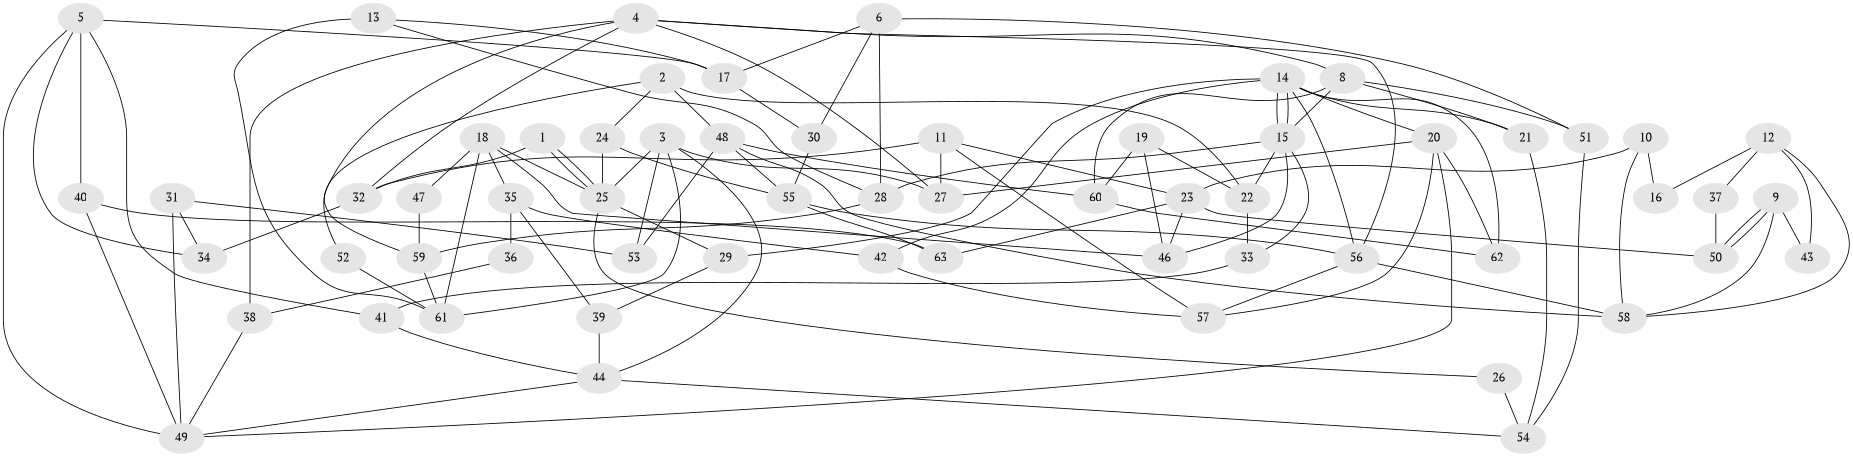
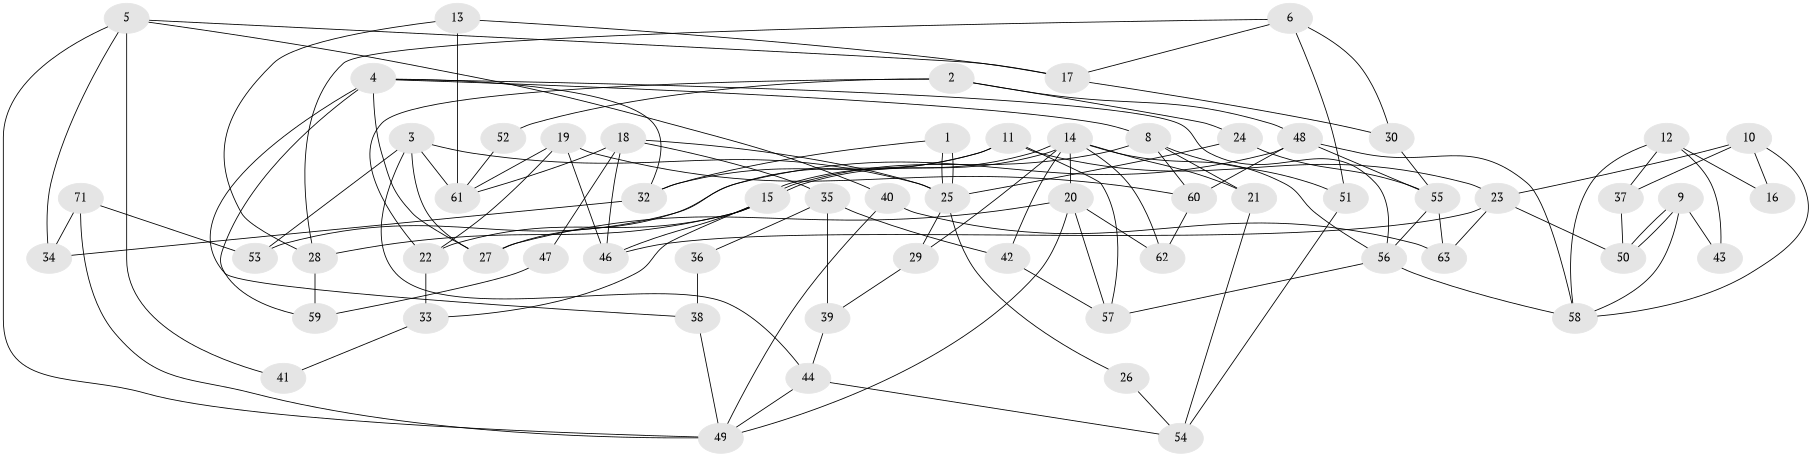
none -> (1685, 168)
(172, 198) -> (81, 198)
(430, 288) -> (511, 168)
(487, 355) -> none
